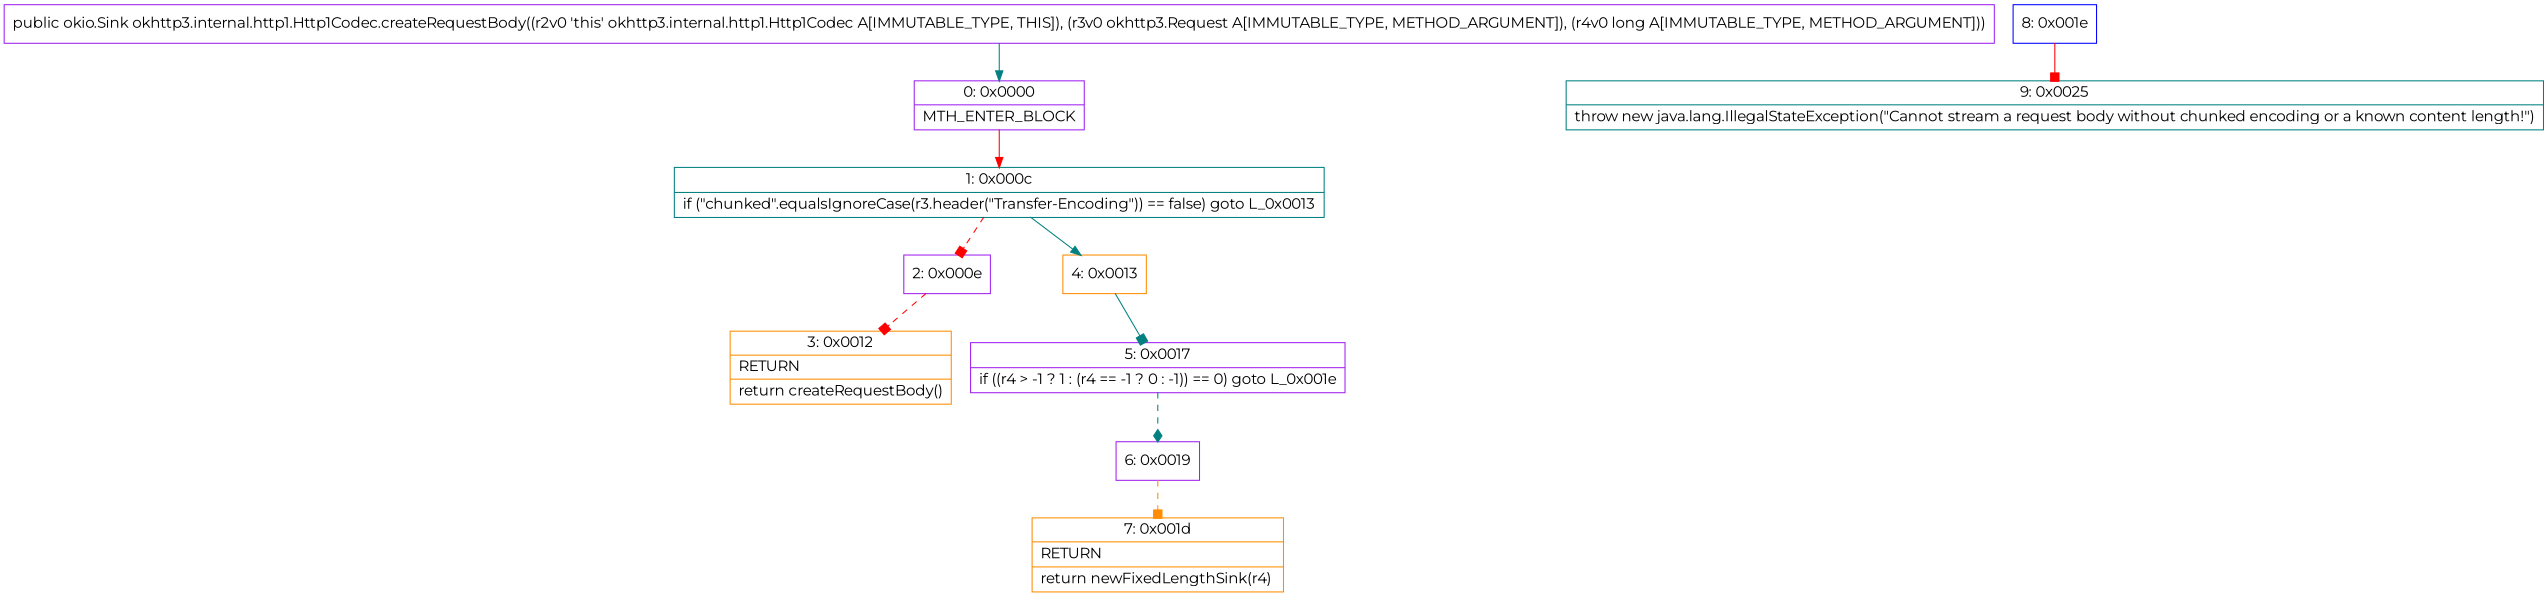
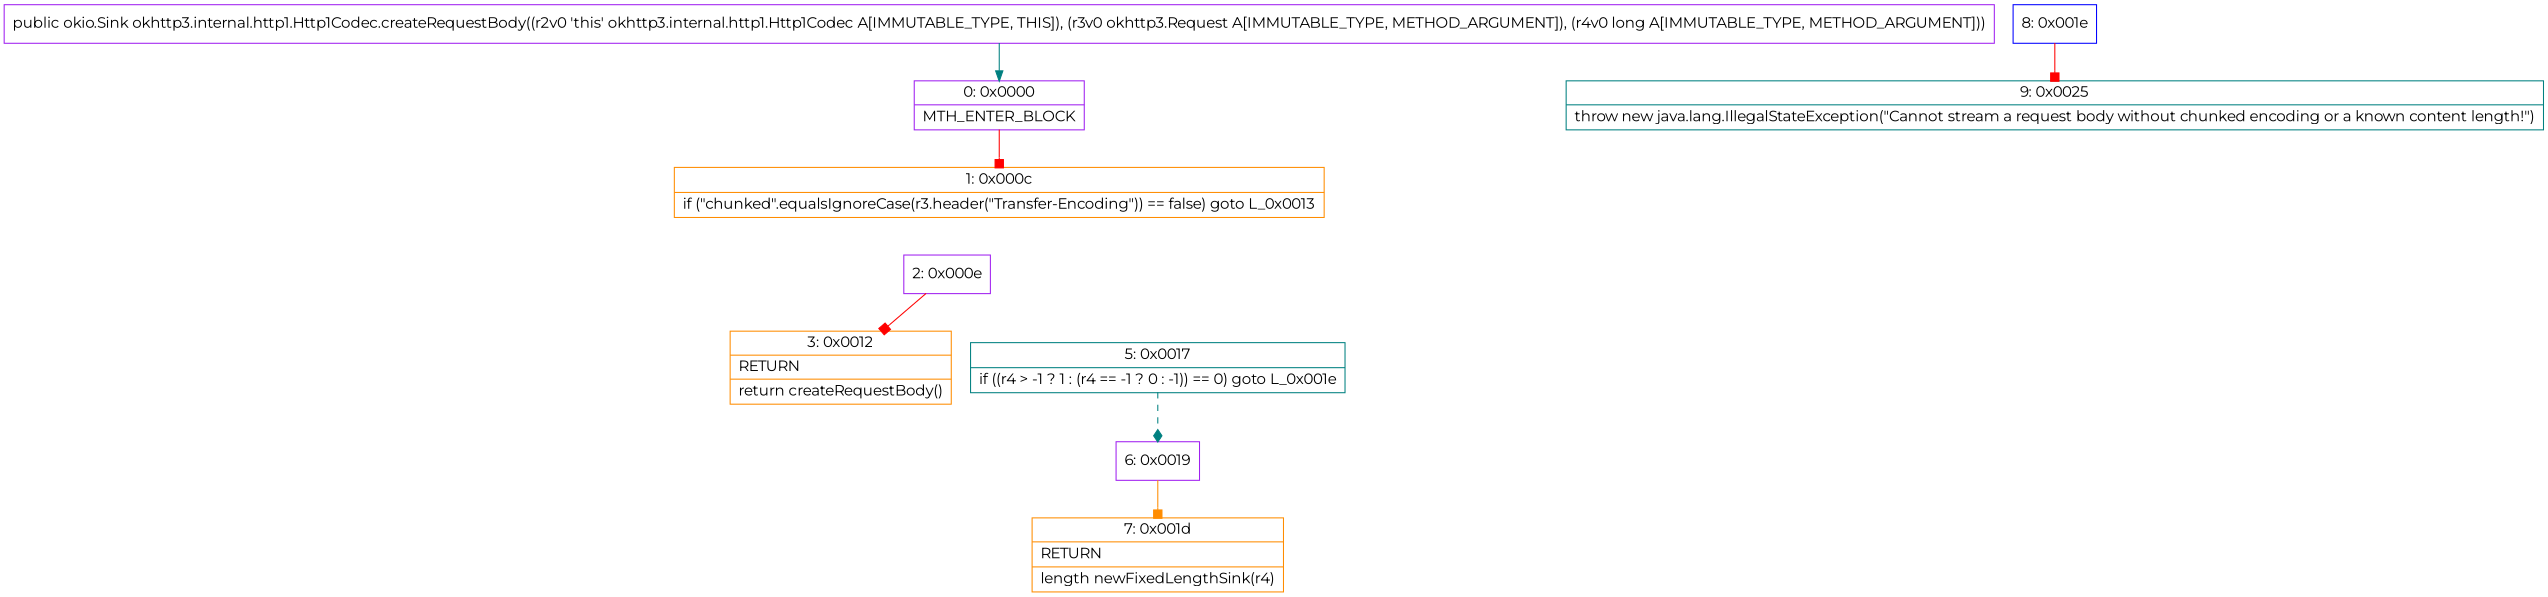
(999, 143) -> (999, 143)
(999, 192) -> (999, 192)
(974, 232) -> none
(1105, 274) -> none
(908, 309) -> (908, 309)
(1158, 368) -> (1158, 368)
(1158, 494) -> (1158, 494)
(1156, 579) -> (1158, 579)
